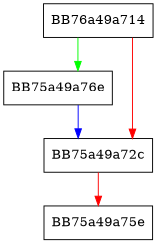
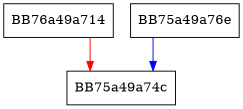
(78, 50) -> none
(98, 155) -> (121, 88)
(98, 223) -> none
